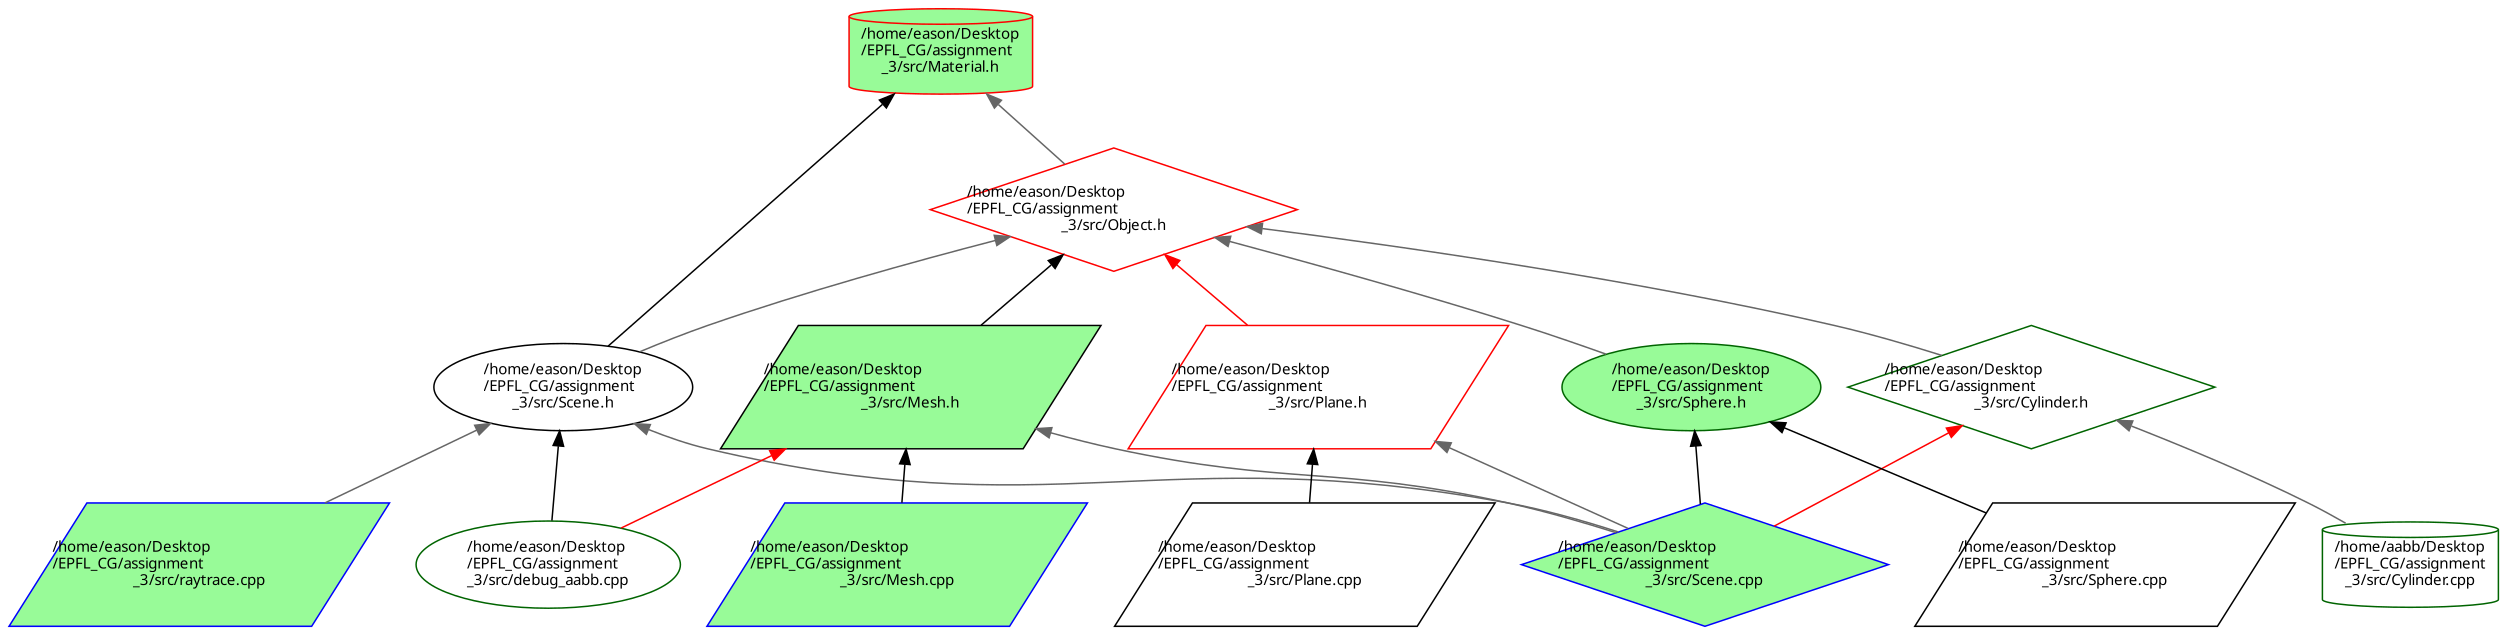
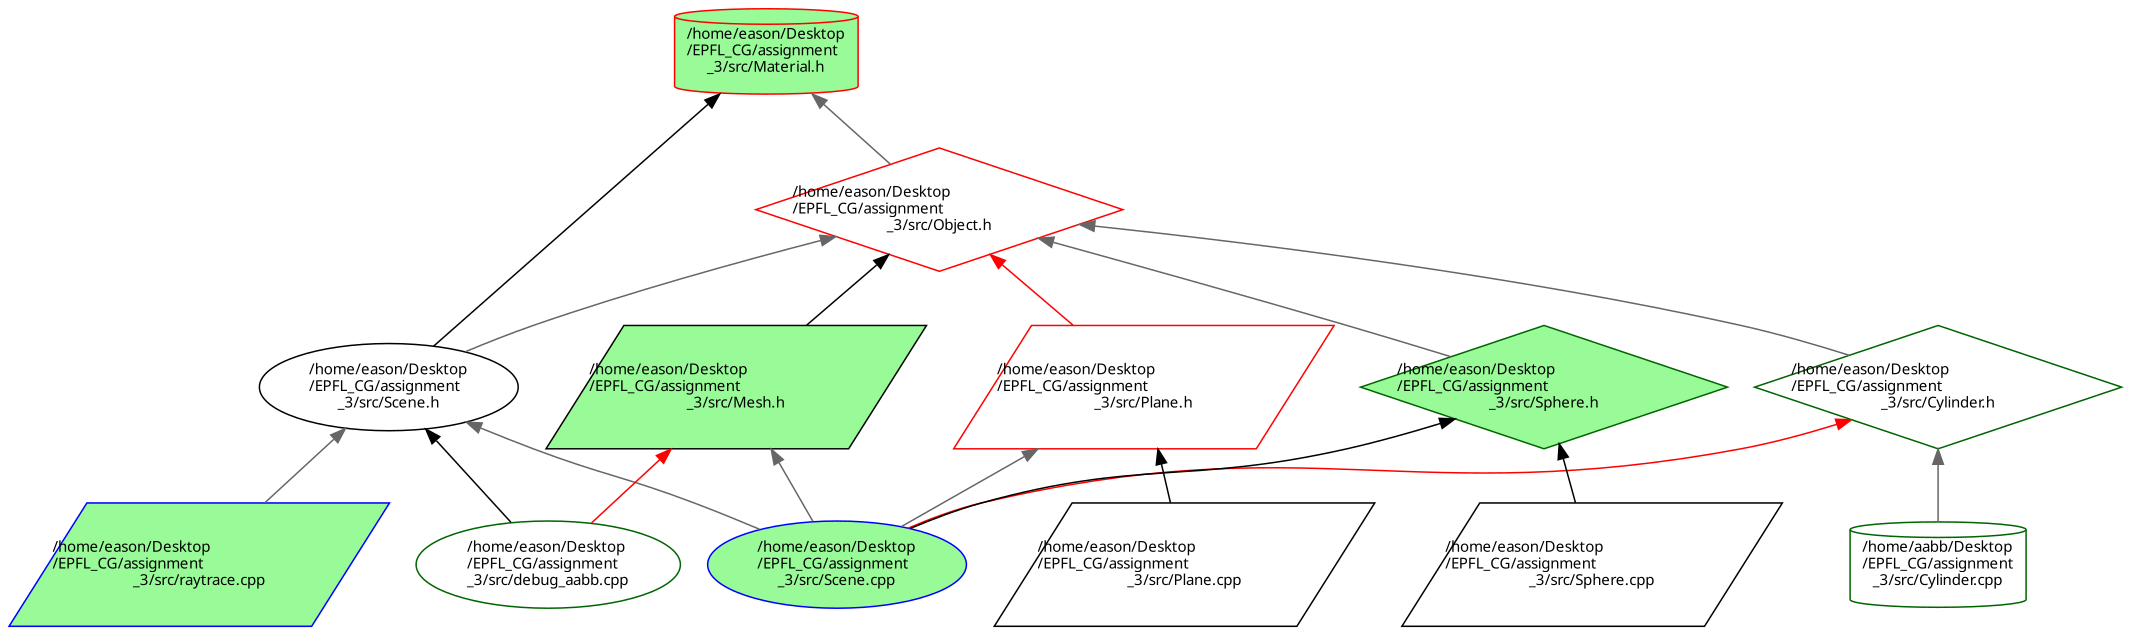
(1691, 387) -> (1544, 387)
(897, 565) -> none
(1705, 565) -> (837, 565)
